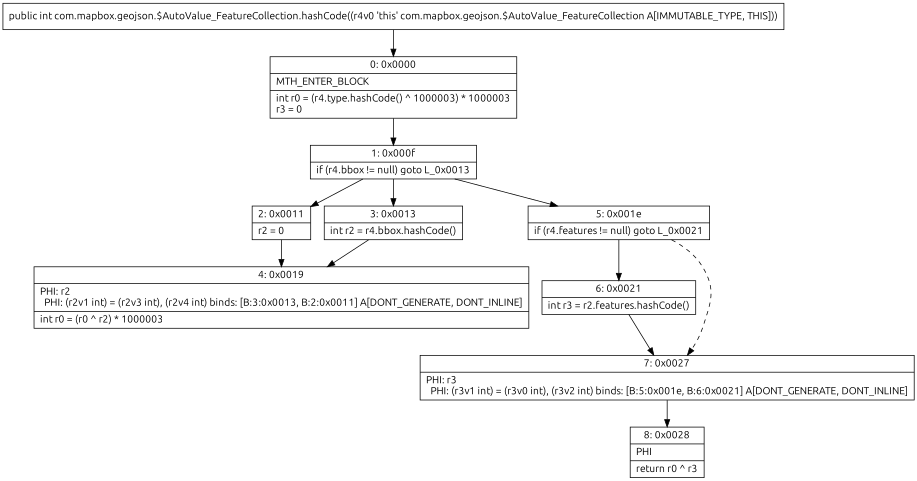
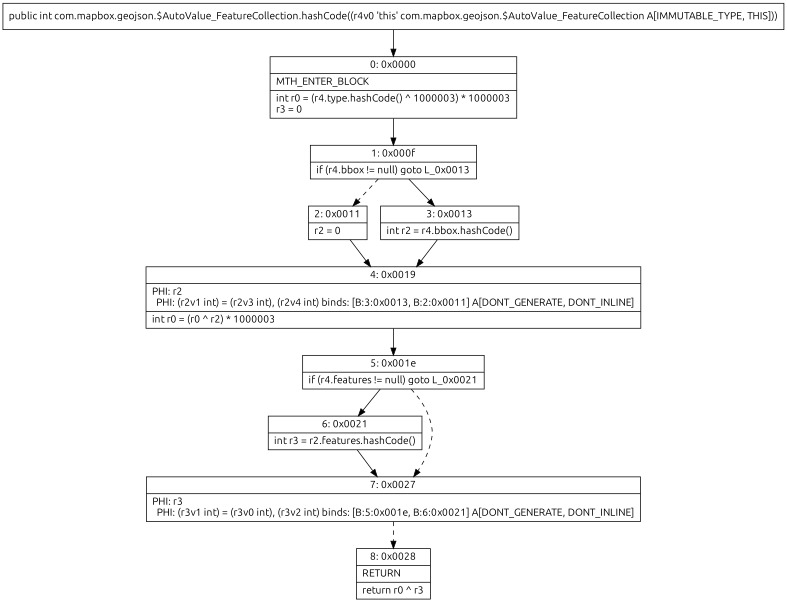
(340, 191) -> (368, 190)
(503, 192) -> (393, 338)
(667, 410) -> (393, 531)
(644, 452) -> (382, 573)
